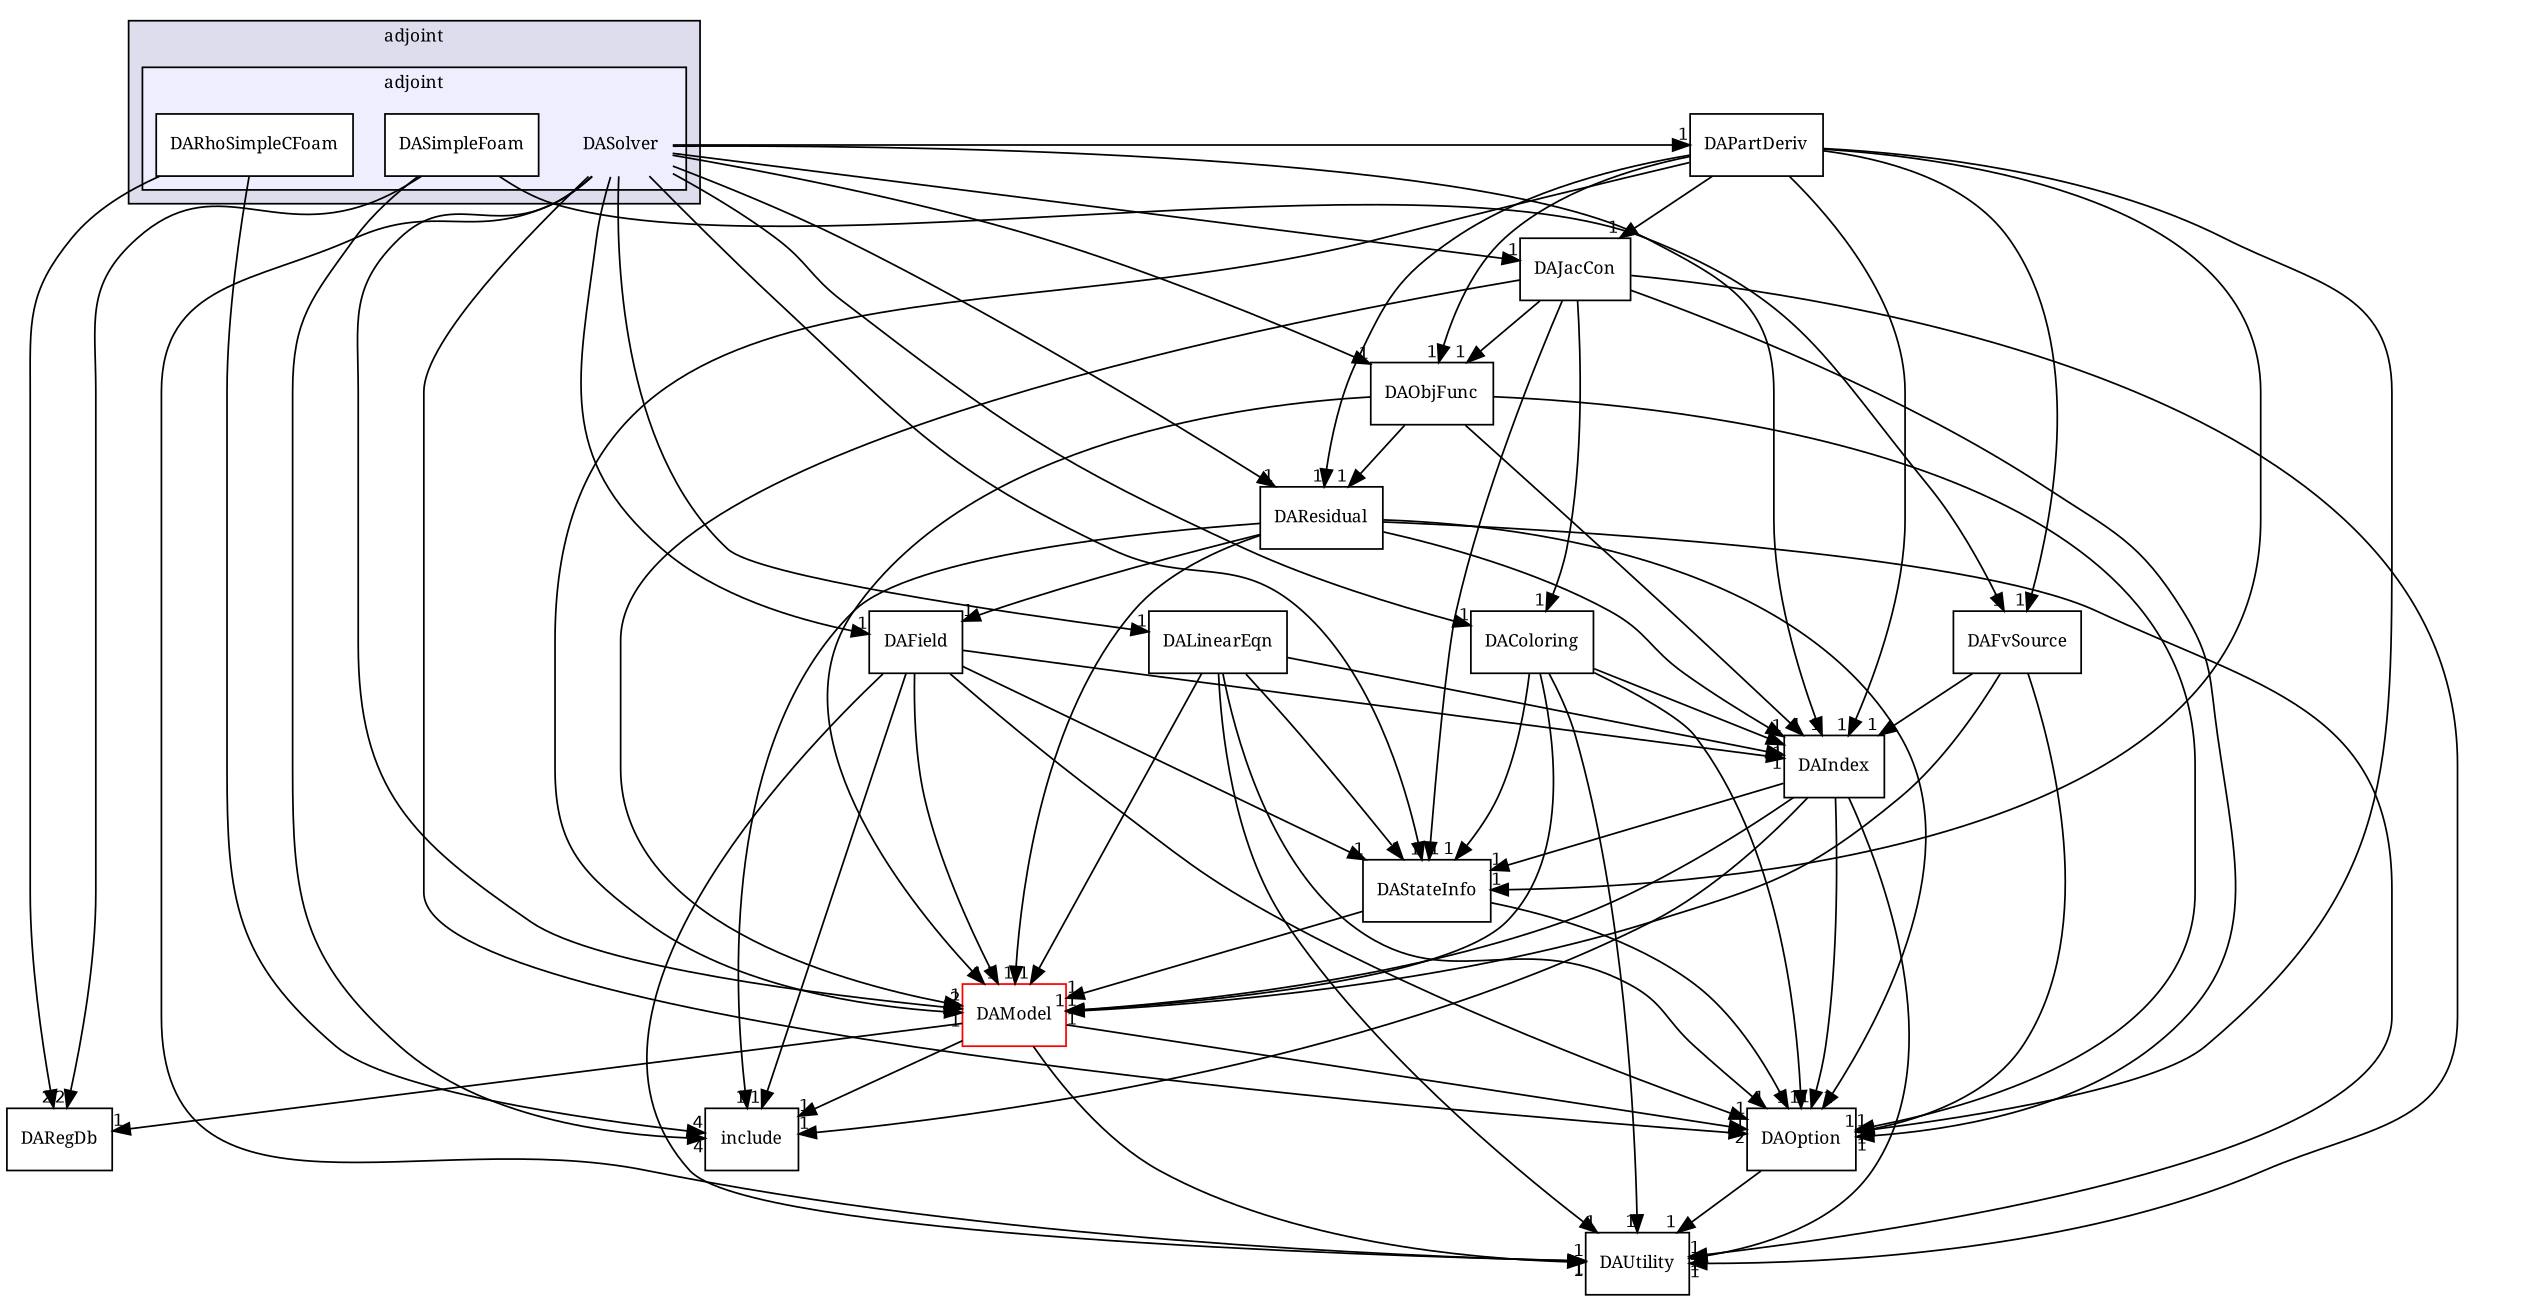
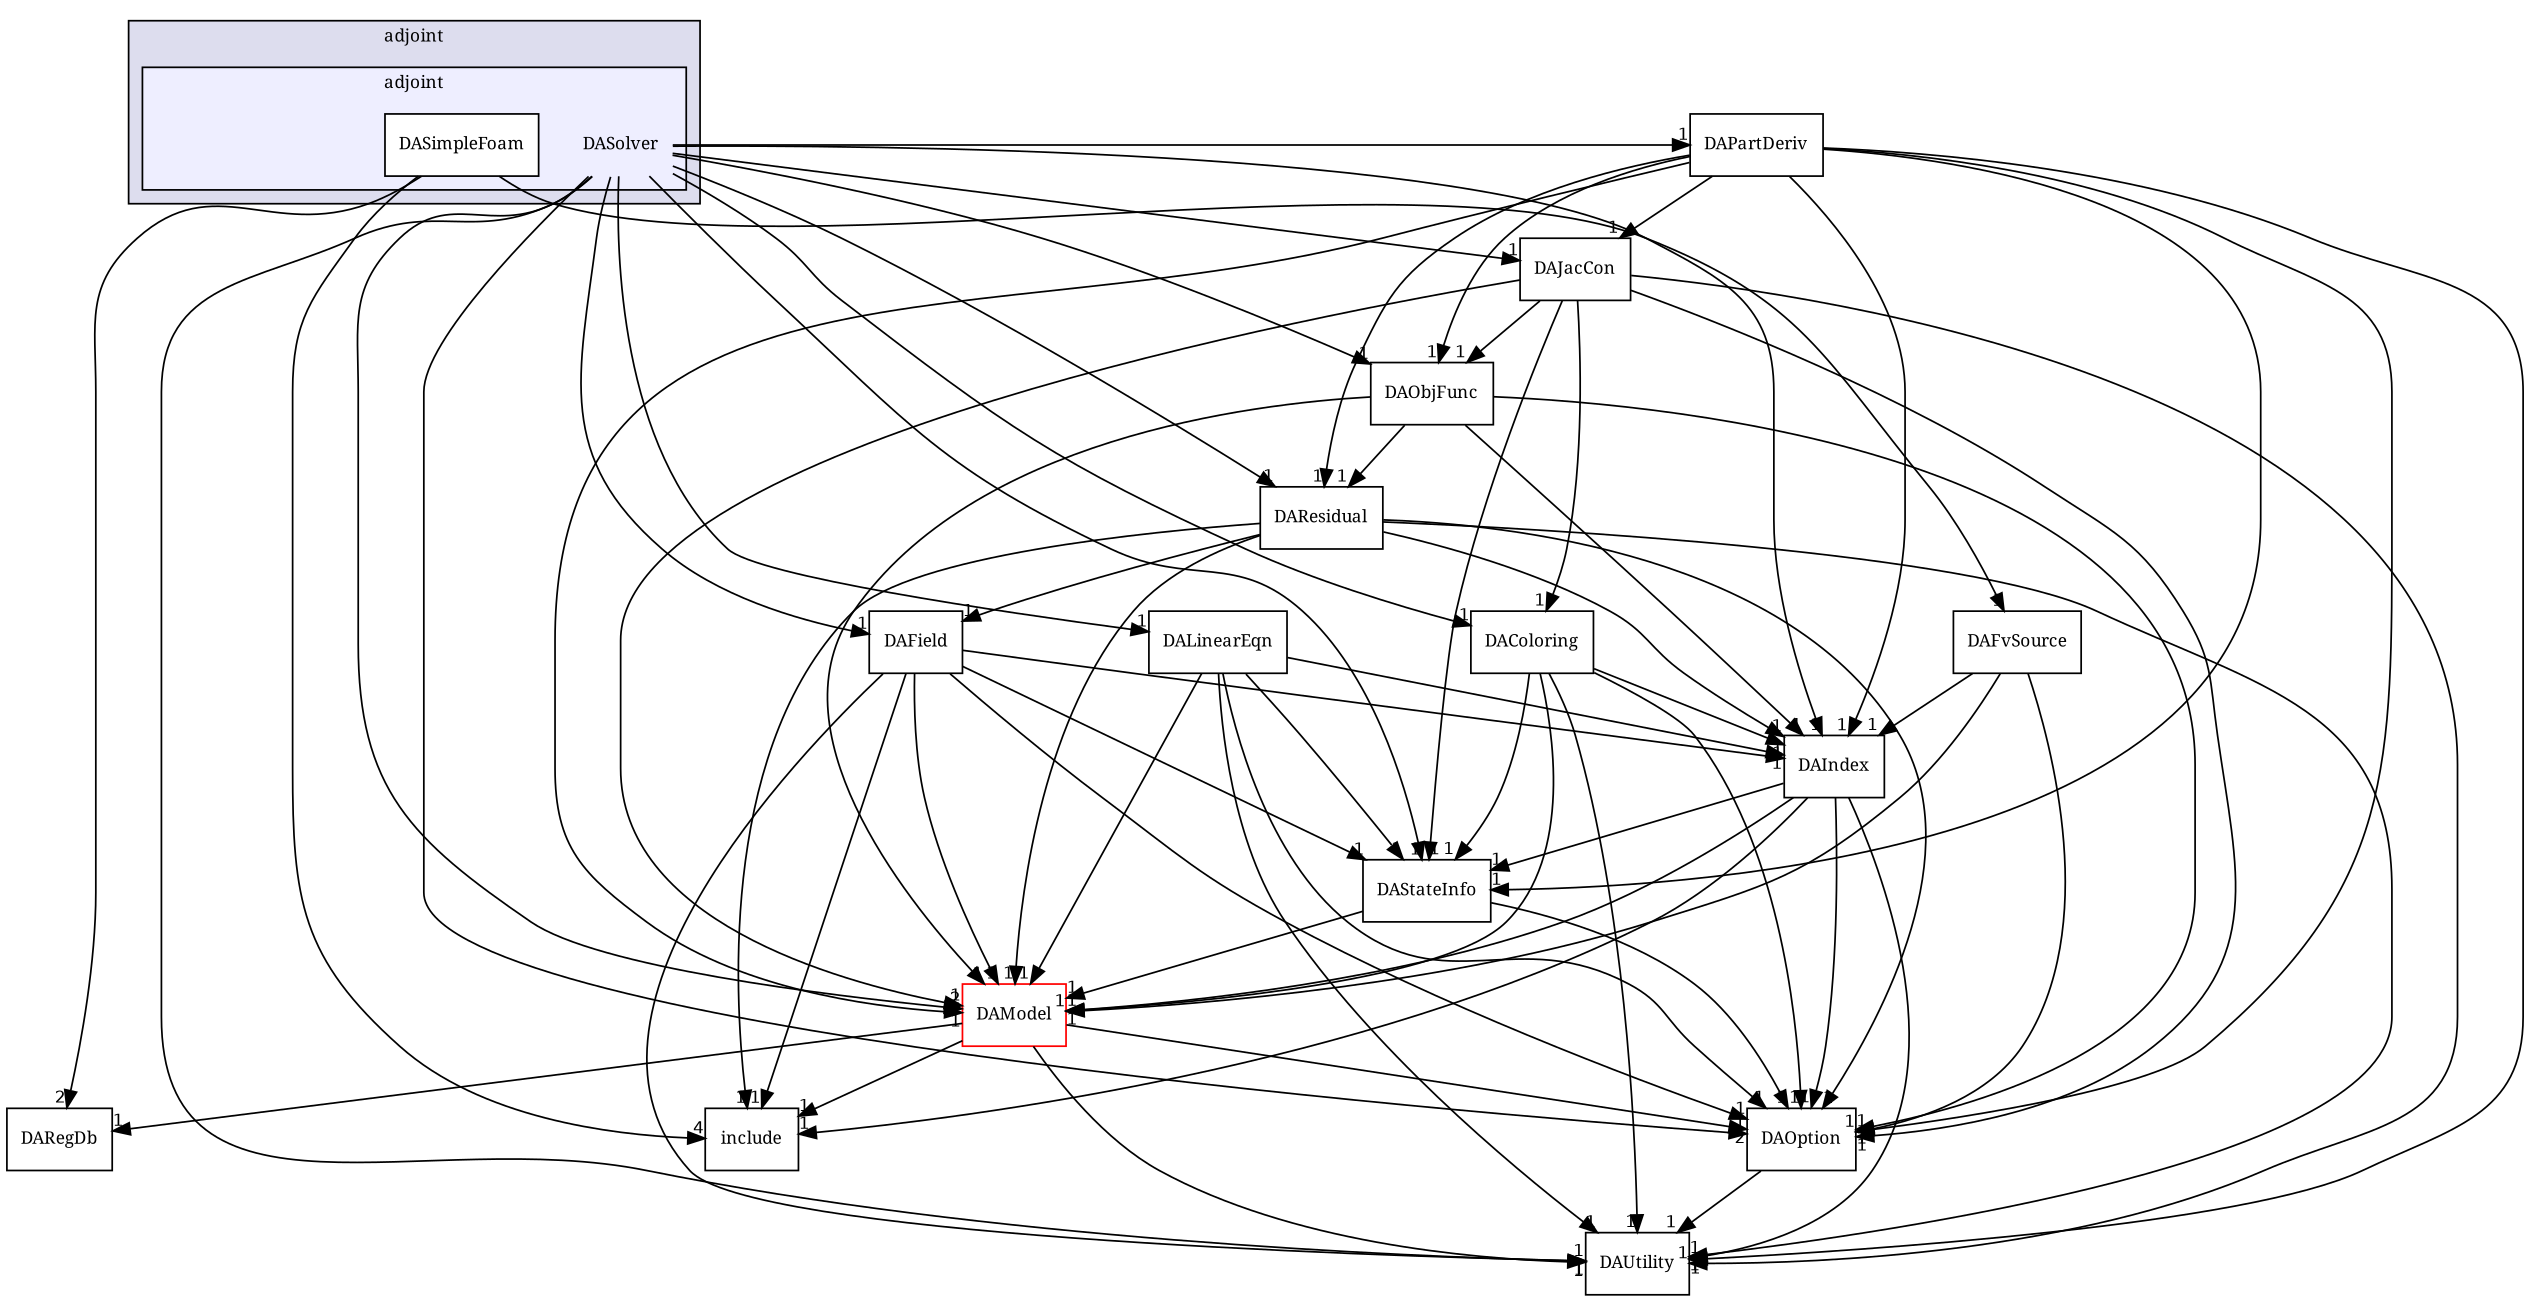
(255, 145) -> none
(2042, 309) -> (2523, 764)
